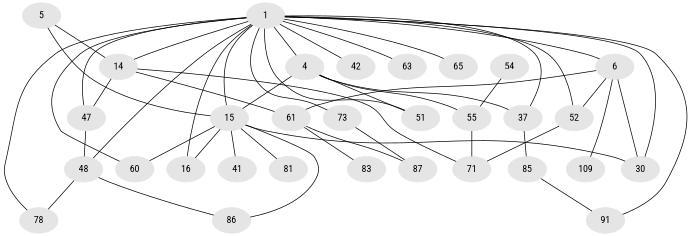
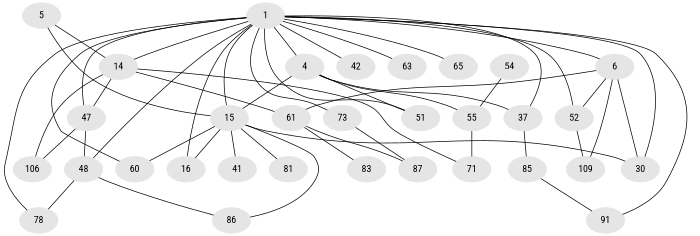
(518, 146) -> (580, 144)
none -> (32, 169)
